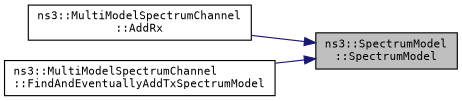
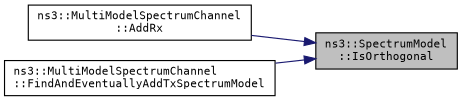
(387, 51) -> (387, 51)
